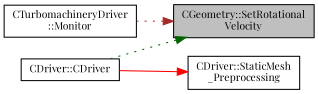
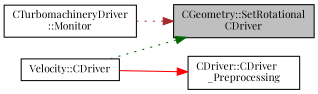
(244, 21) -> (244, 21)
(70, 70) -> (70, 70)
(244, 73) -> (244, 73)
